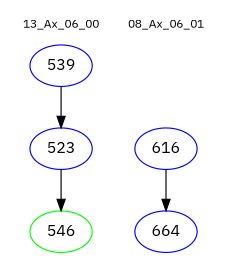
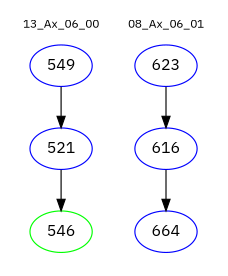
(61, 66) -> (61, 66)
none -> (166, 66)
(61, 149) -> (61, 149)
